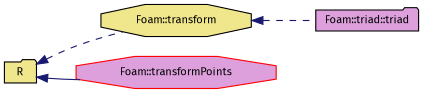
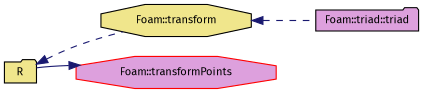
(64, 79) -> (53, 66)
